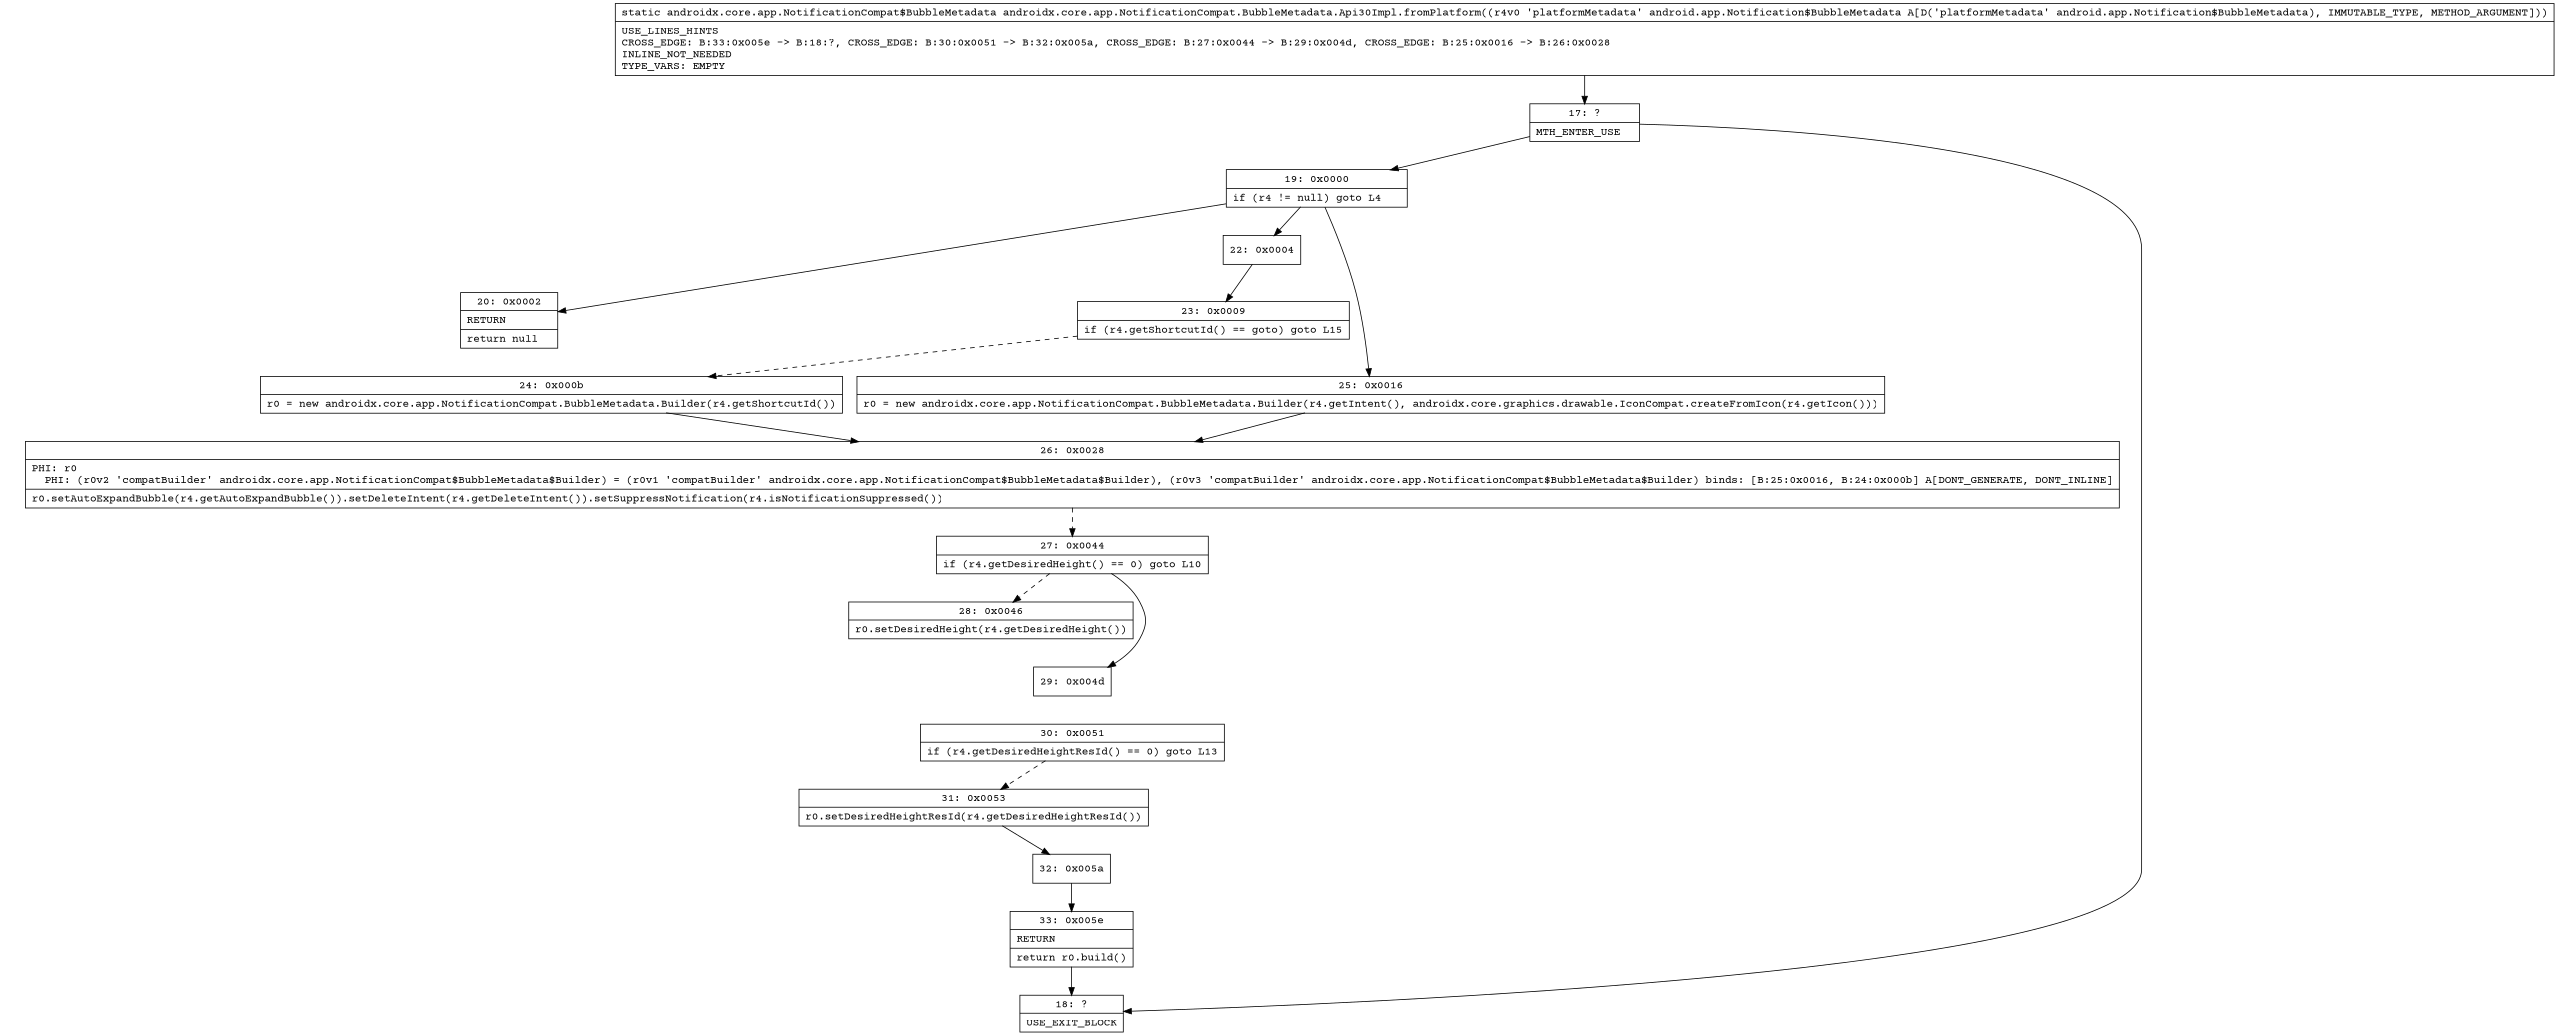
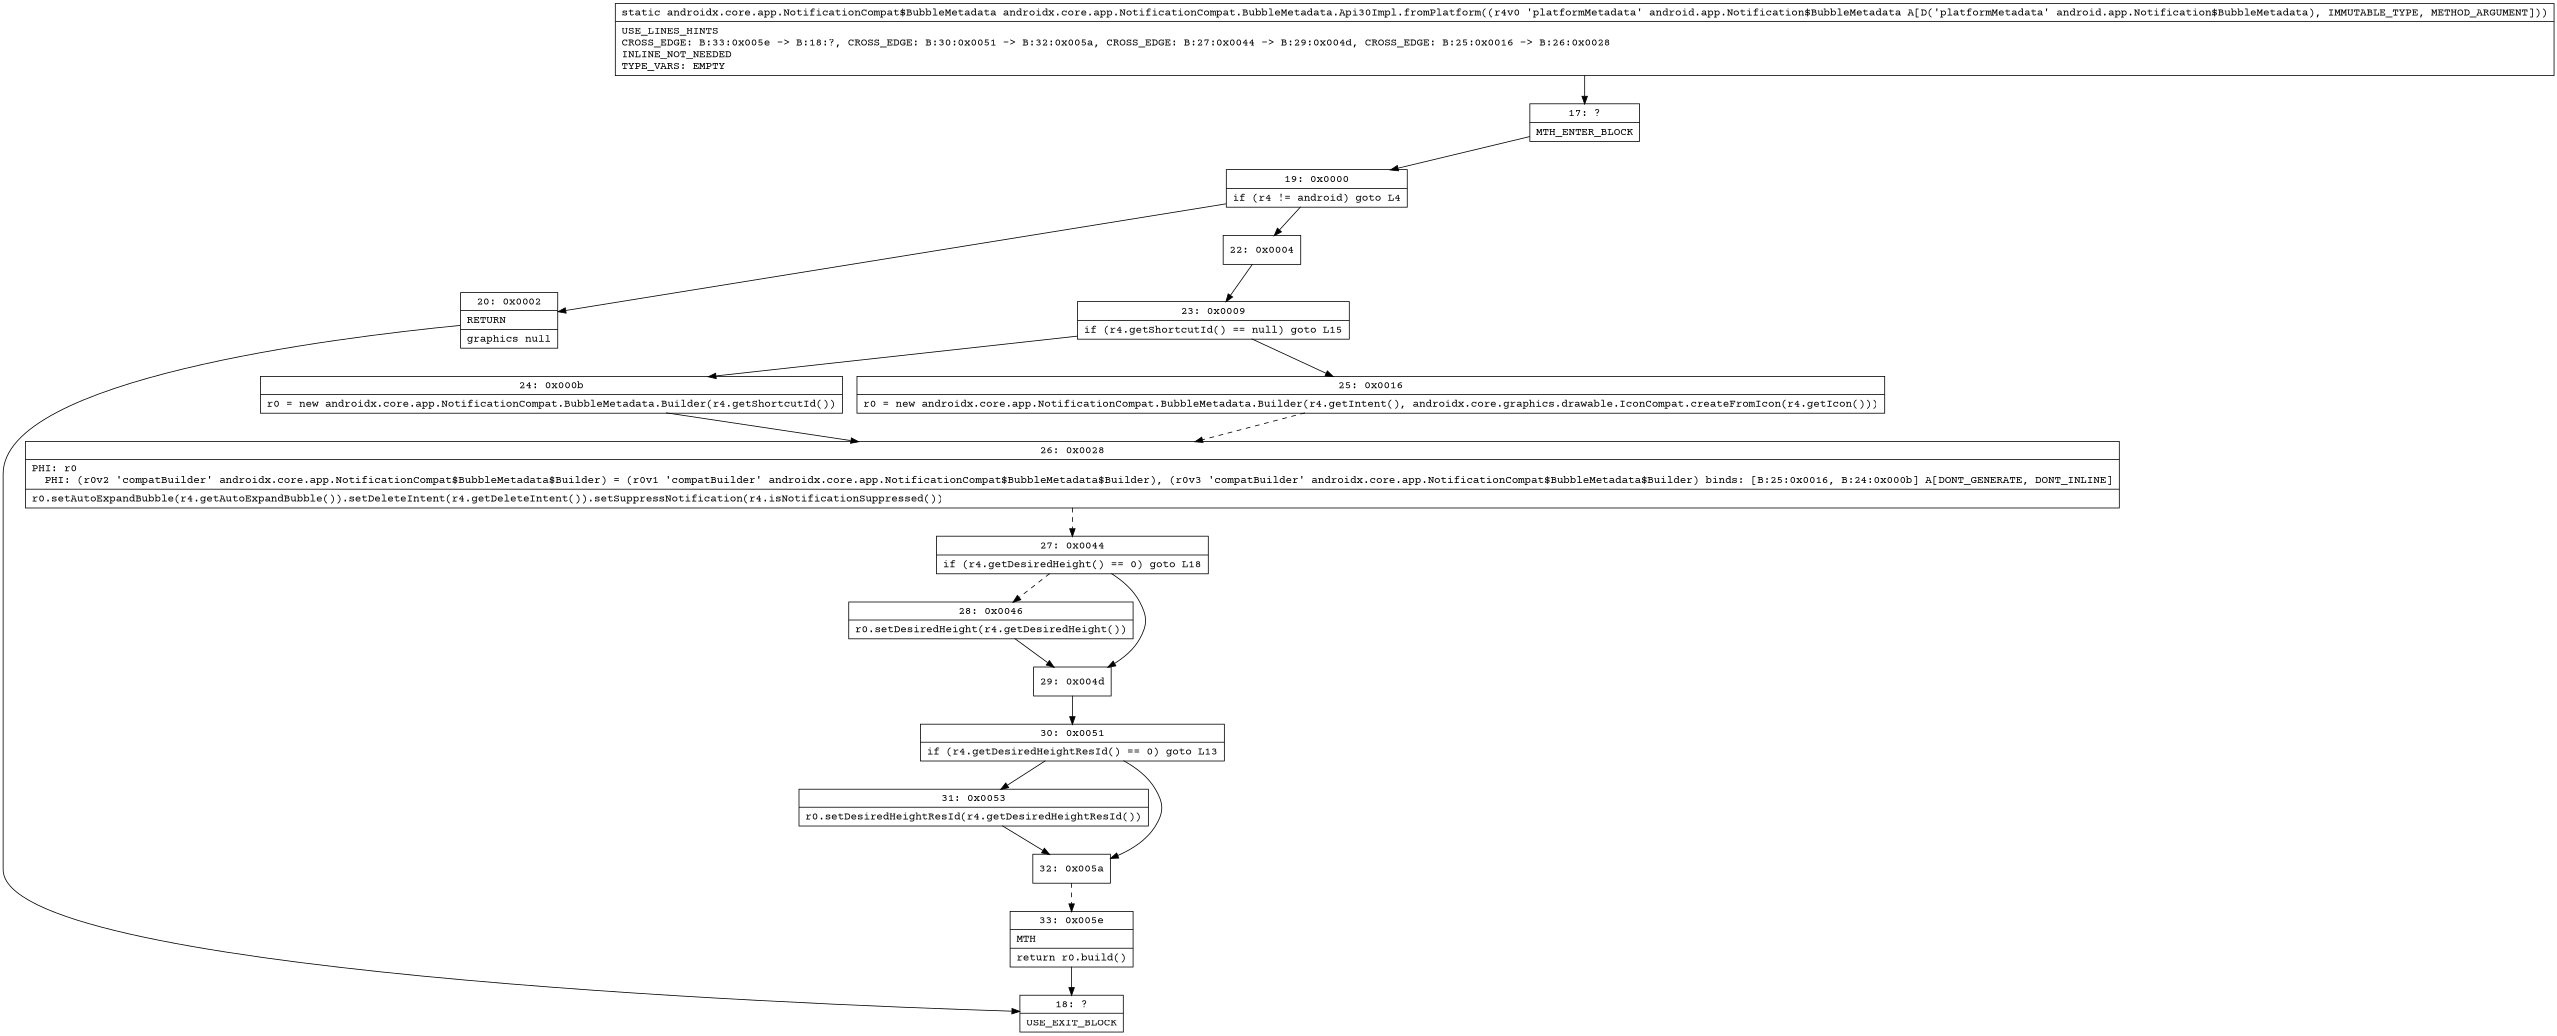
(1578, 132) -> (1585, 132)
(1307, 197) -> (1317, 197)
(1354, 286) -> (1289, 356)
(1213, 329) -> (1213, 329)
(503, 338) -> (509, 338)
(897, 356) -> (897, 356)
(1254, 426) -> (1254, 426)
(1072, 564) -> (1072, 564)
none -> (1031, 651)
none -> (1072, 706)
(1026, 773) -> (1026, 773)
(2142, 807) -> (56, 911)
none -> (1162, 810)
(1072, 893) -> (1072, 893)
(1036, 938) -> (1026, 938)
